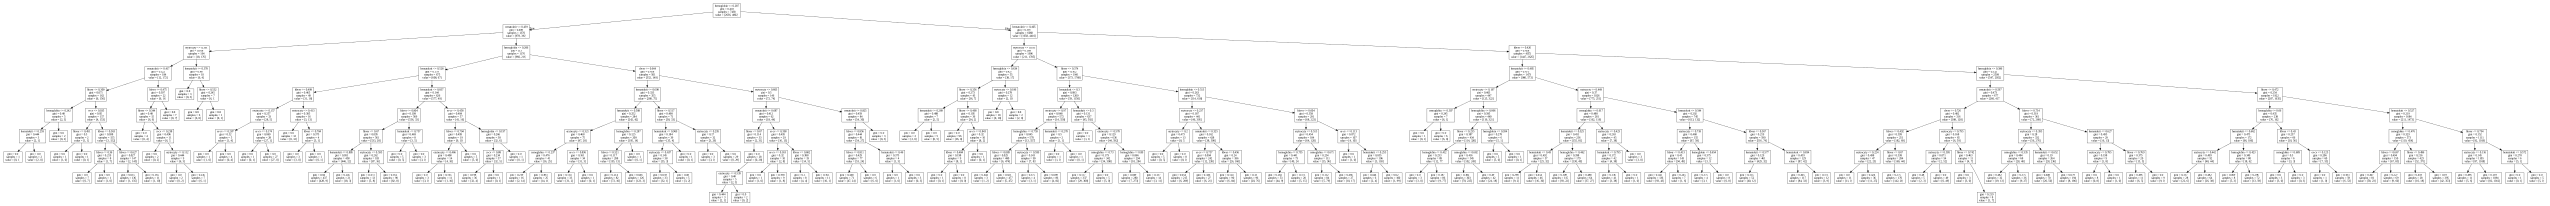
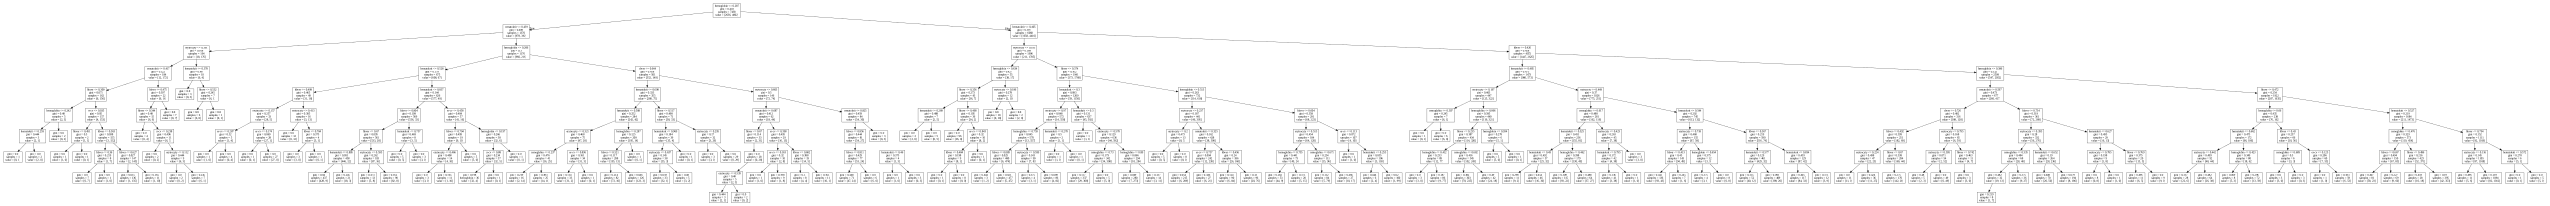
(872, 146) -> none
(1978, 177) -> (1991, 187)
(469, 178) -> (469, 178)
none -> (1772, 178)
